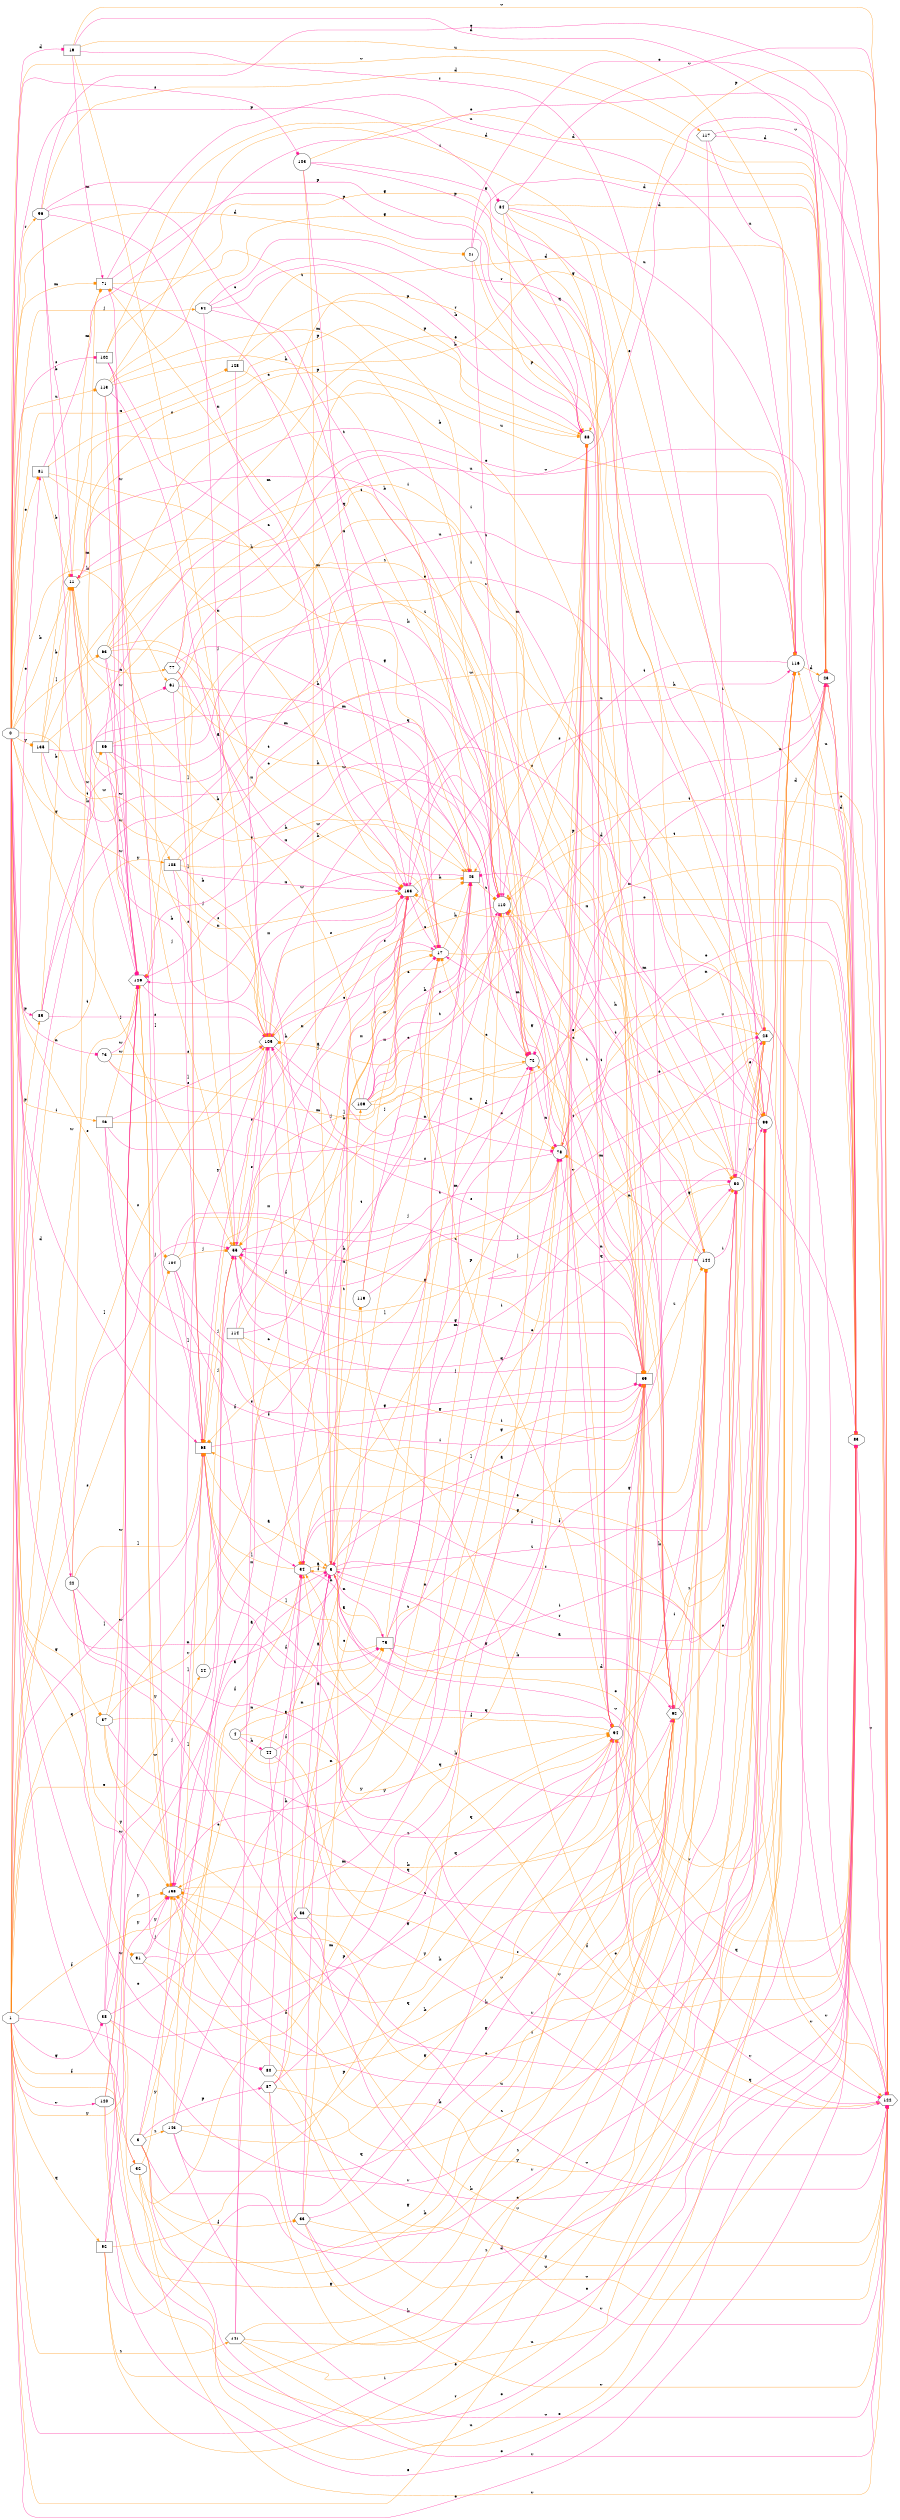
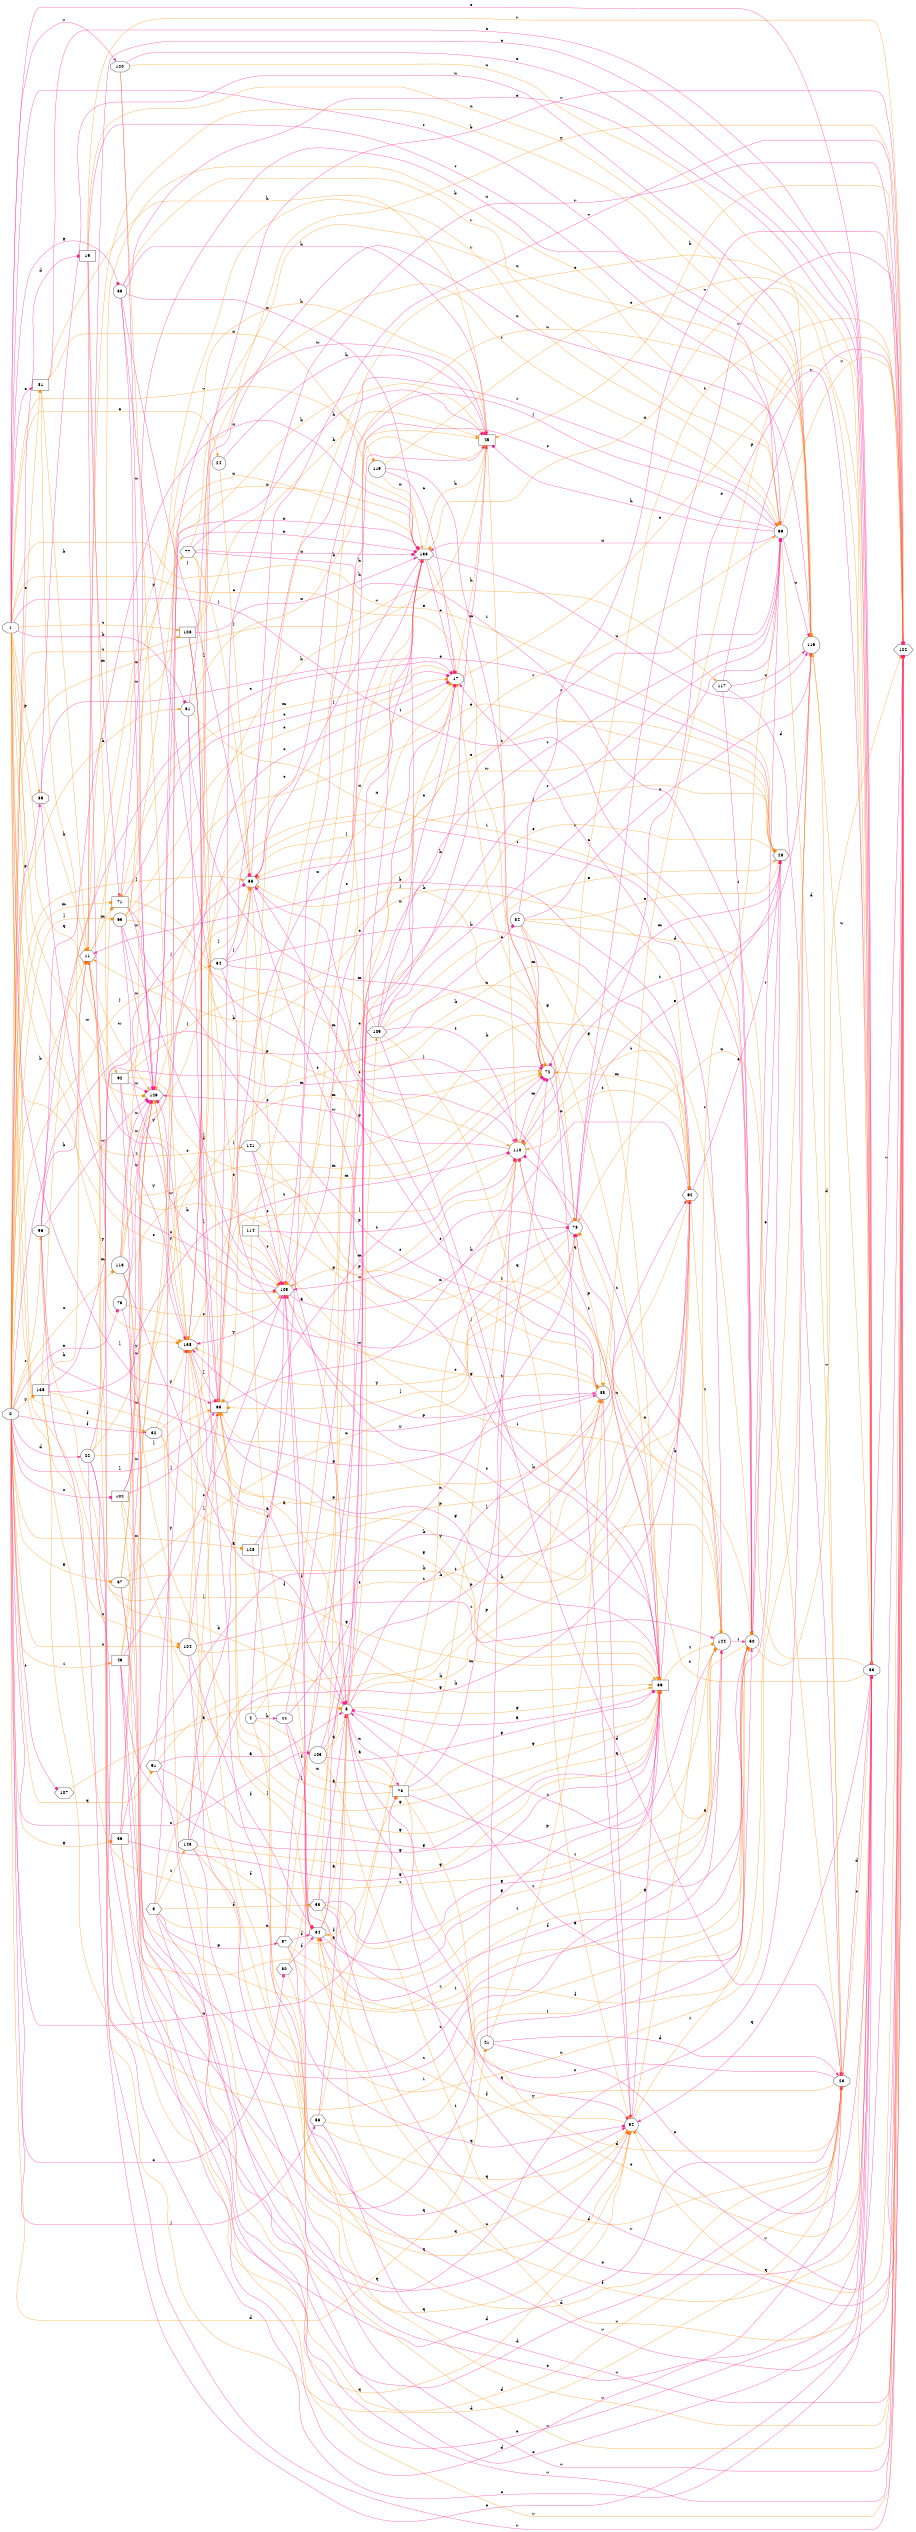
(406, 599) -> none
(160, 857) -> (192, 1112)
none -> (64, 1793)
